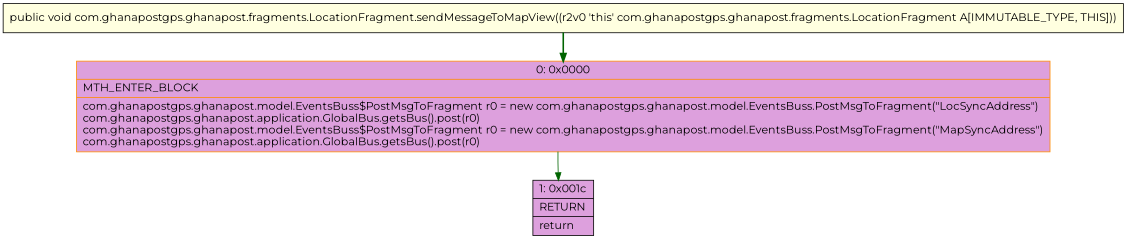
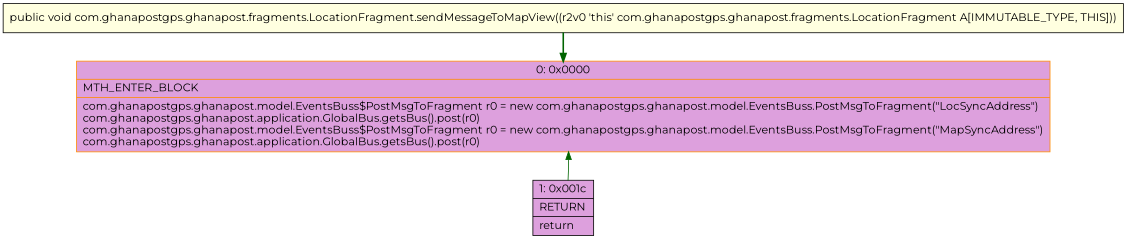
(558, 162) -> (568, 170)
